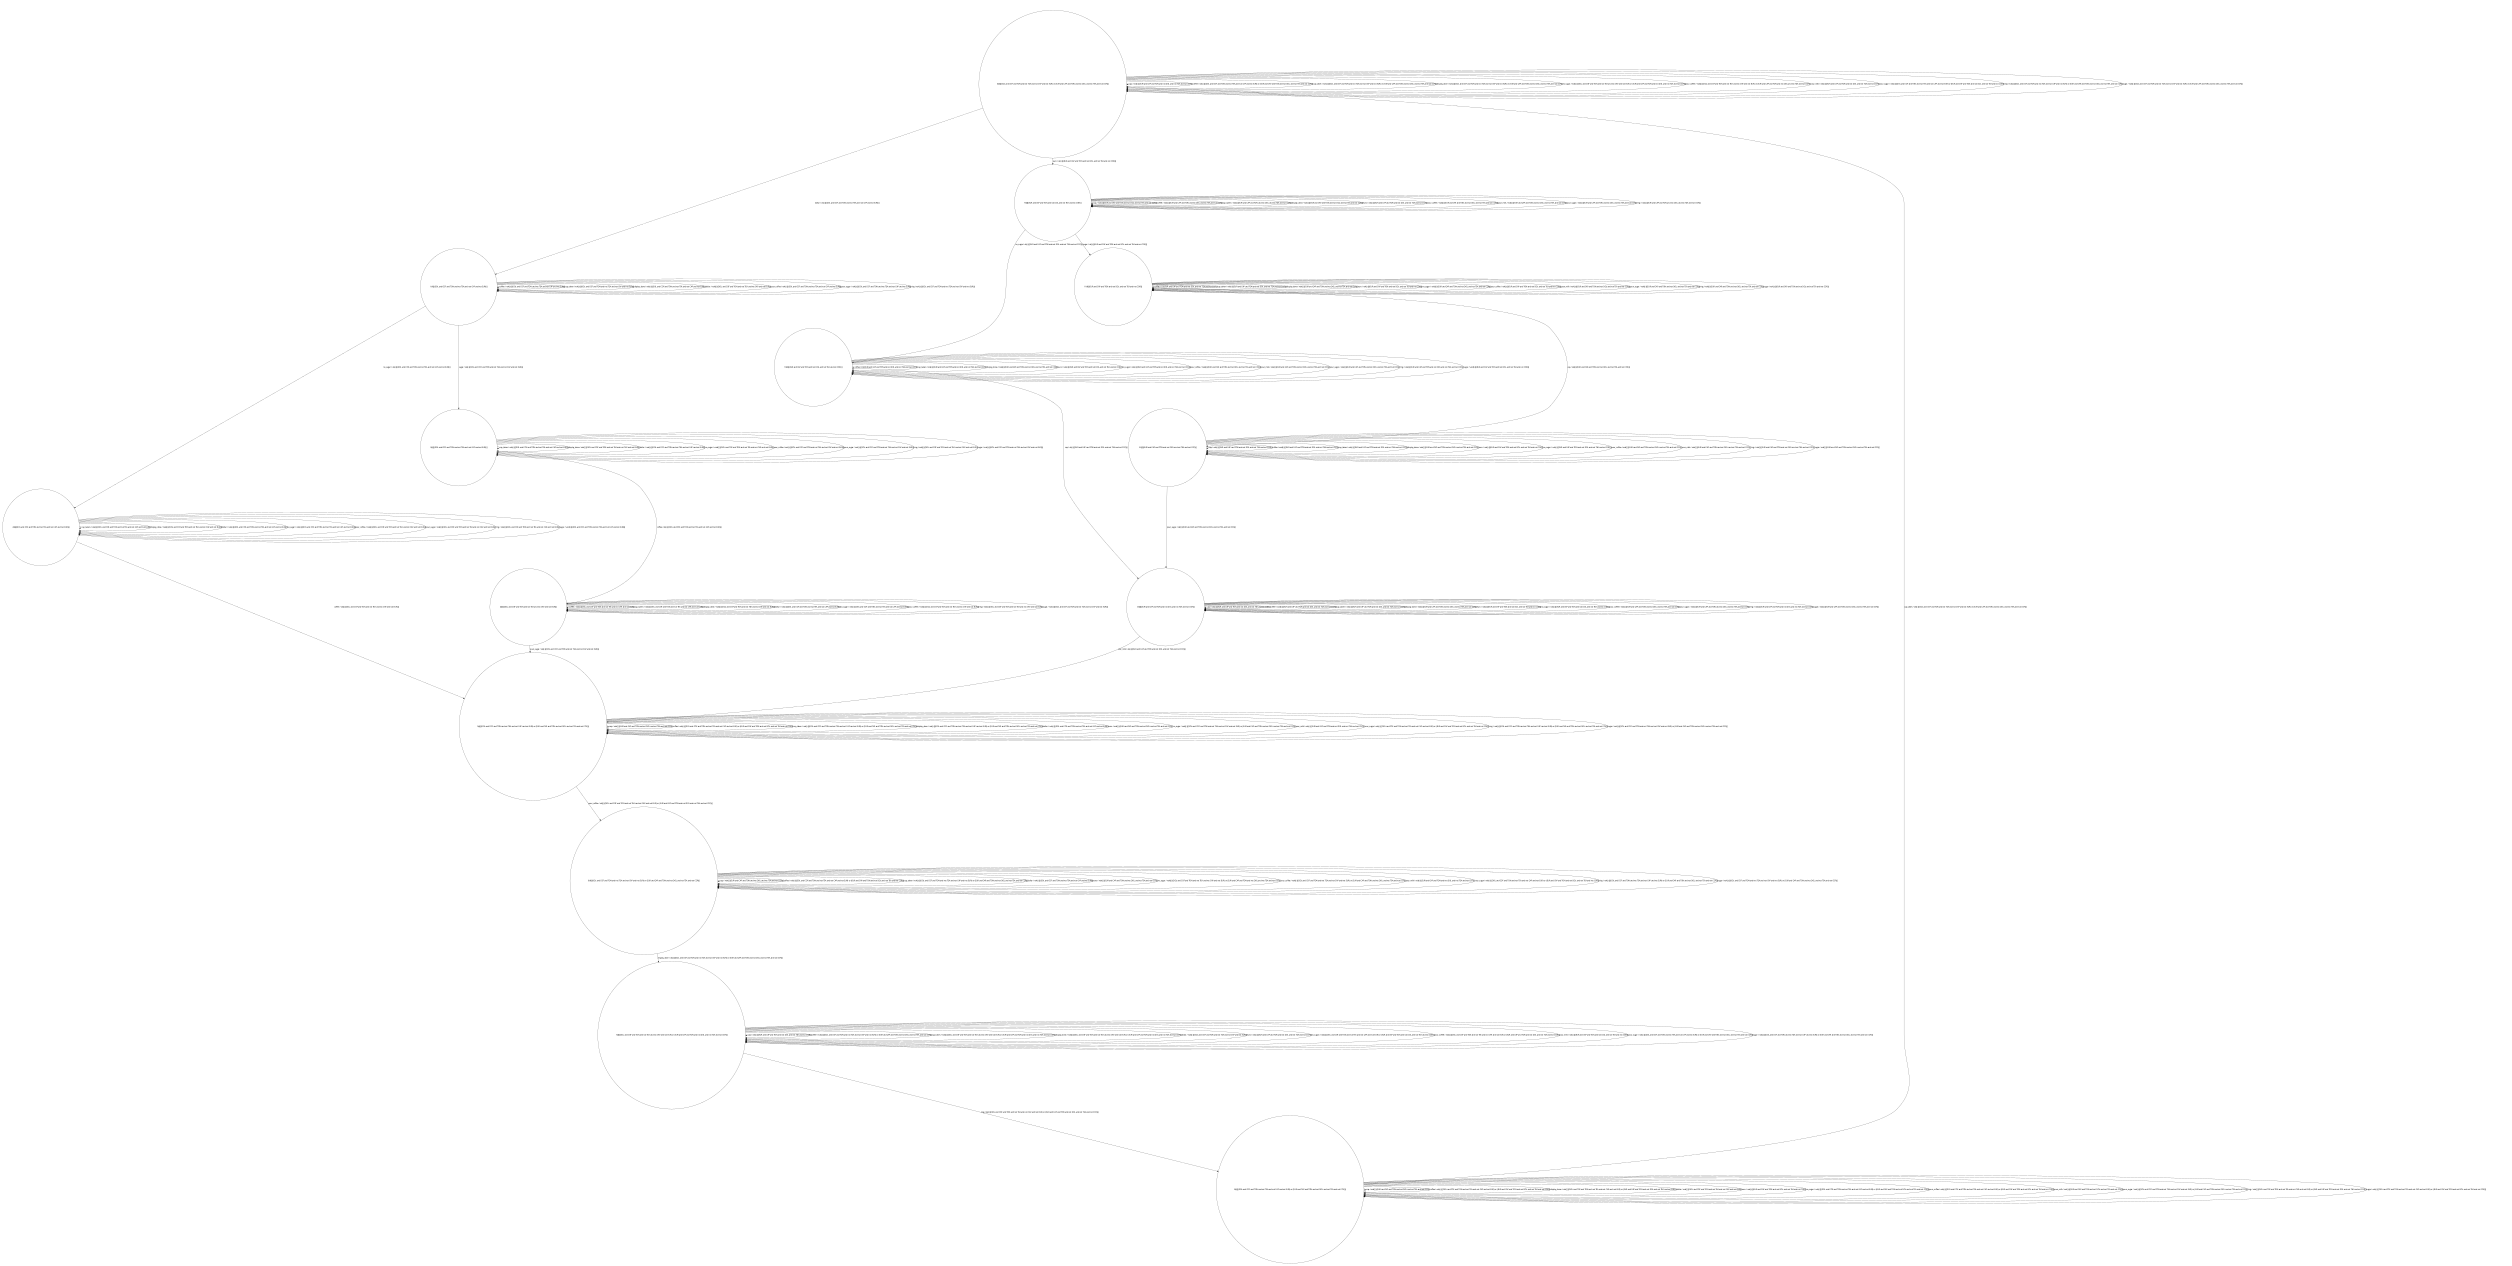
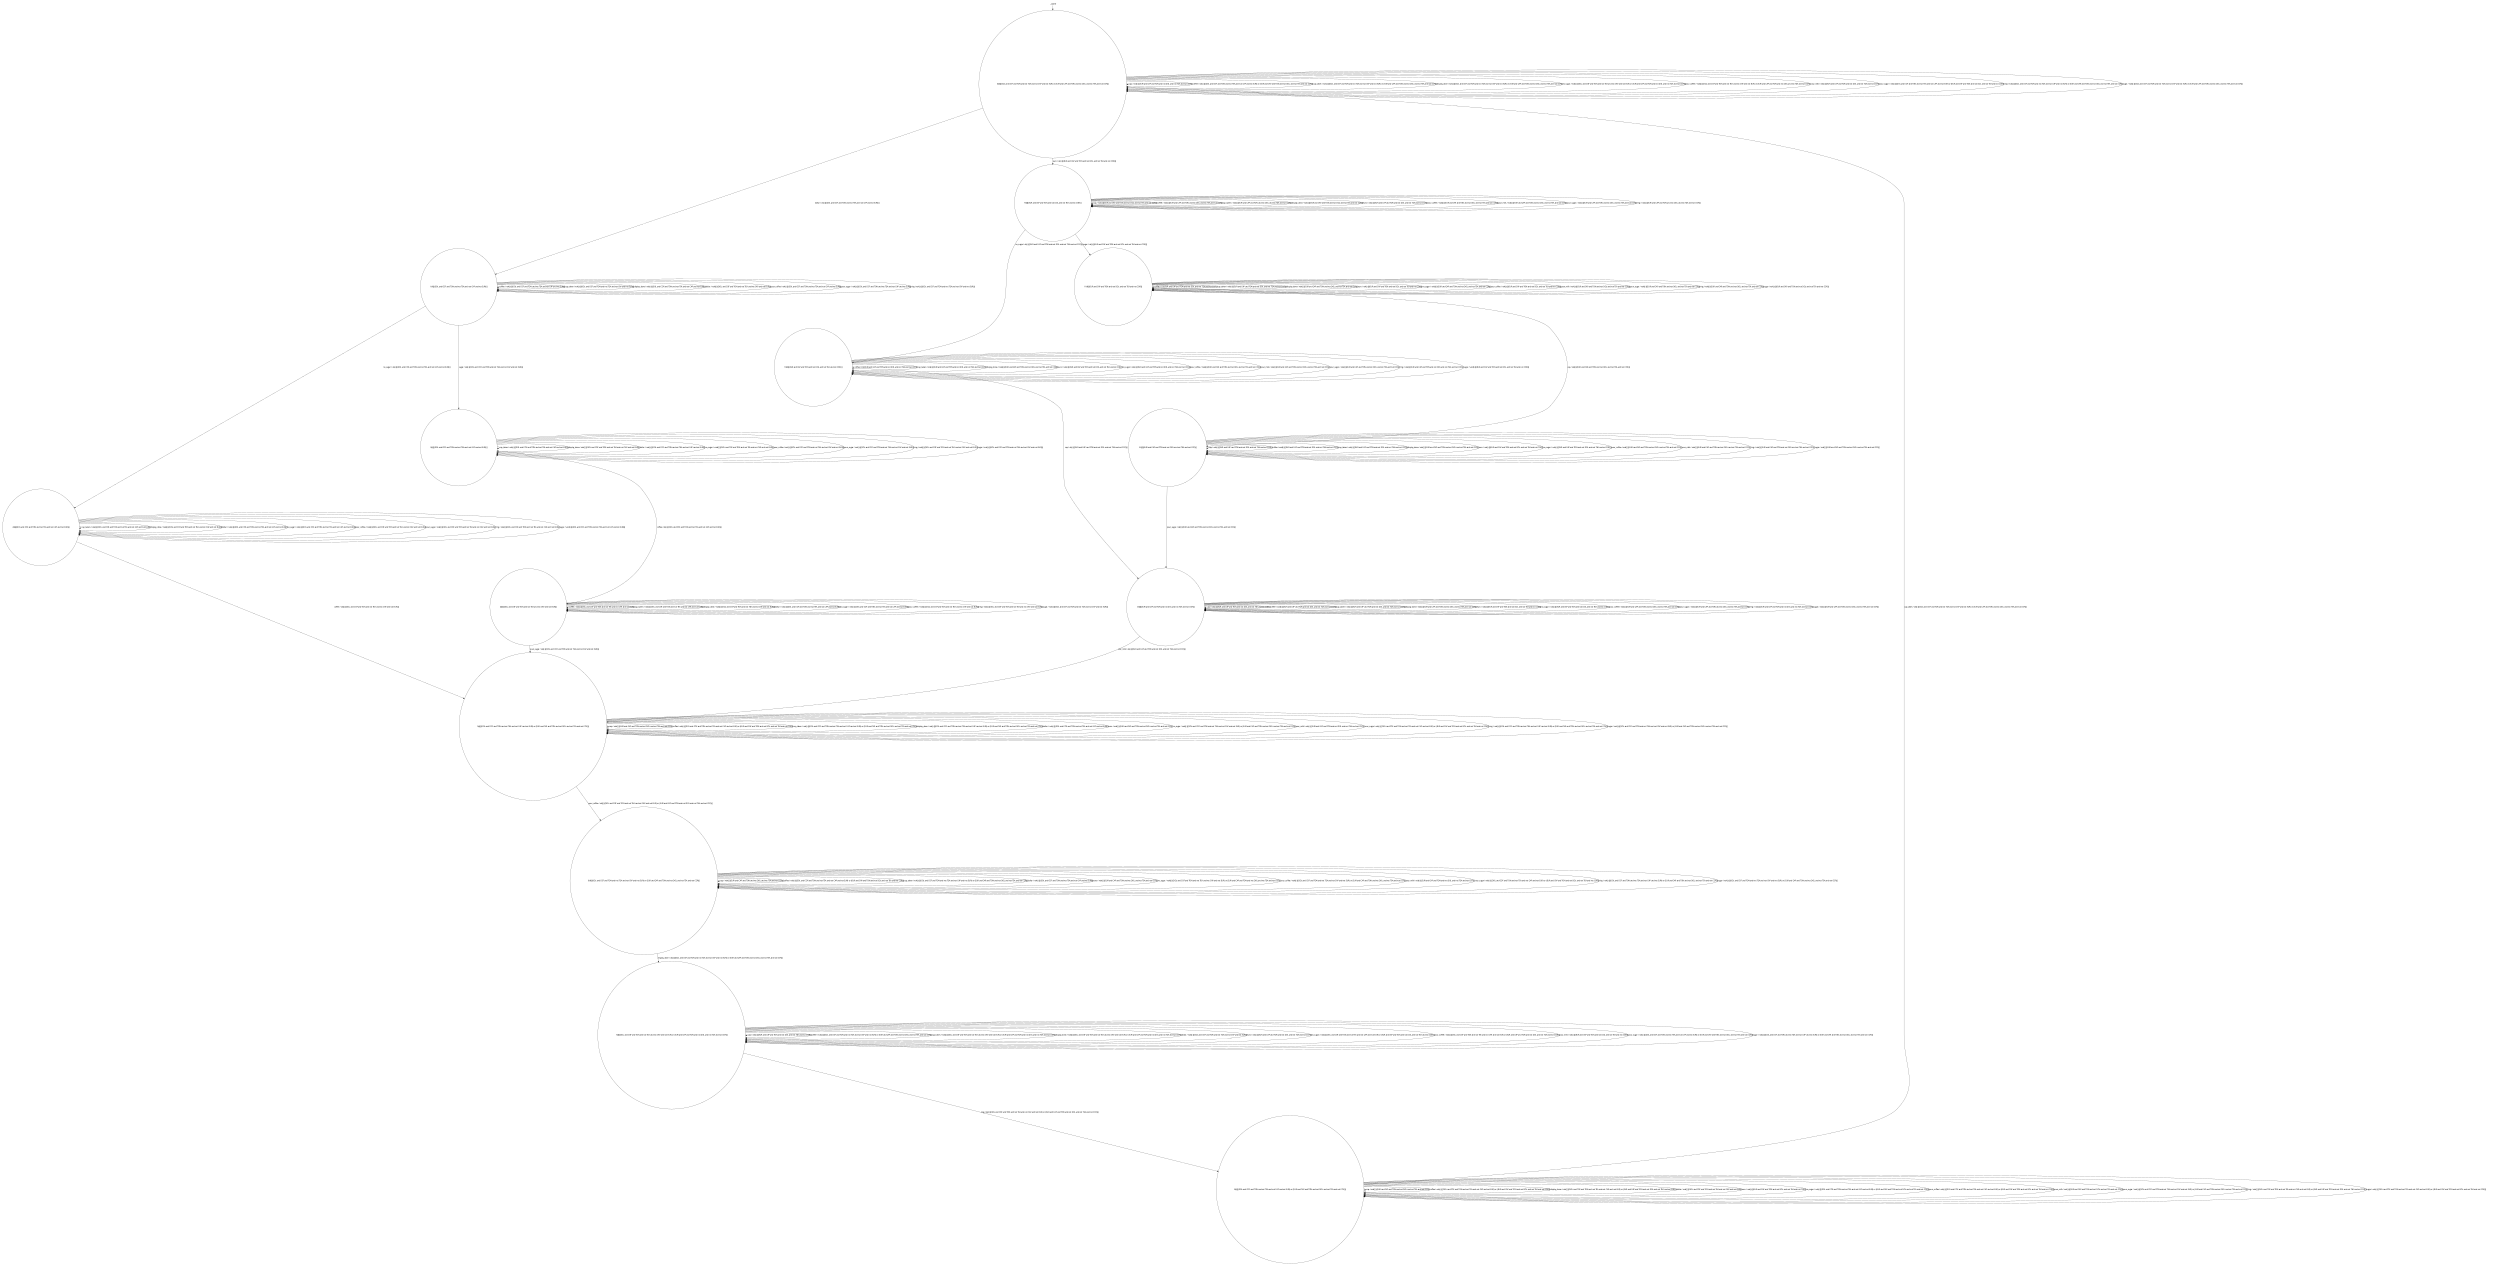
none -> (1053, 4)
